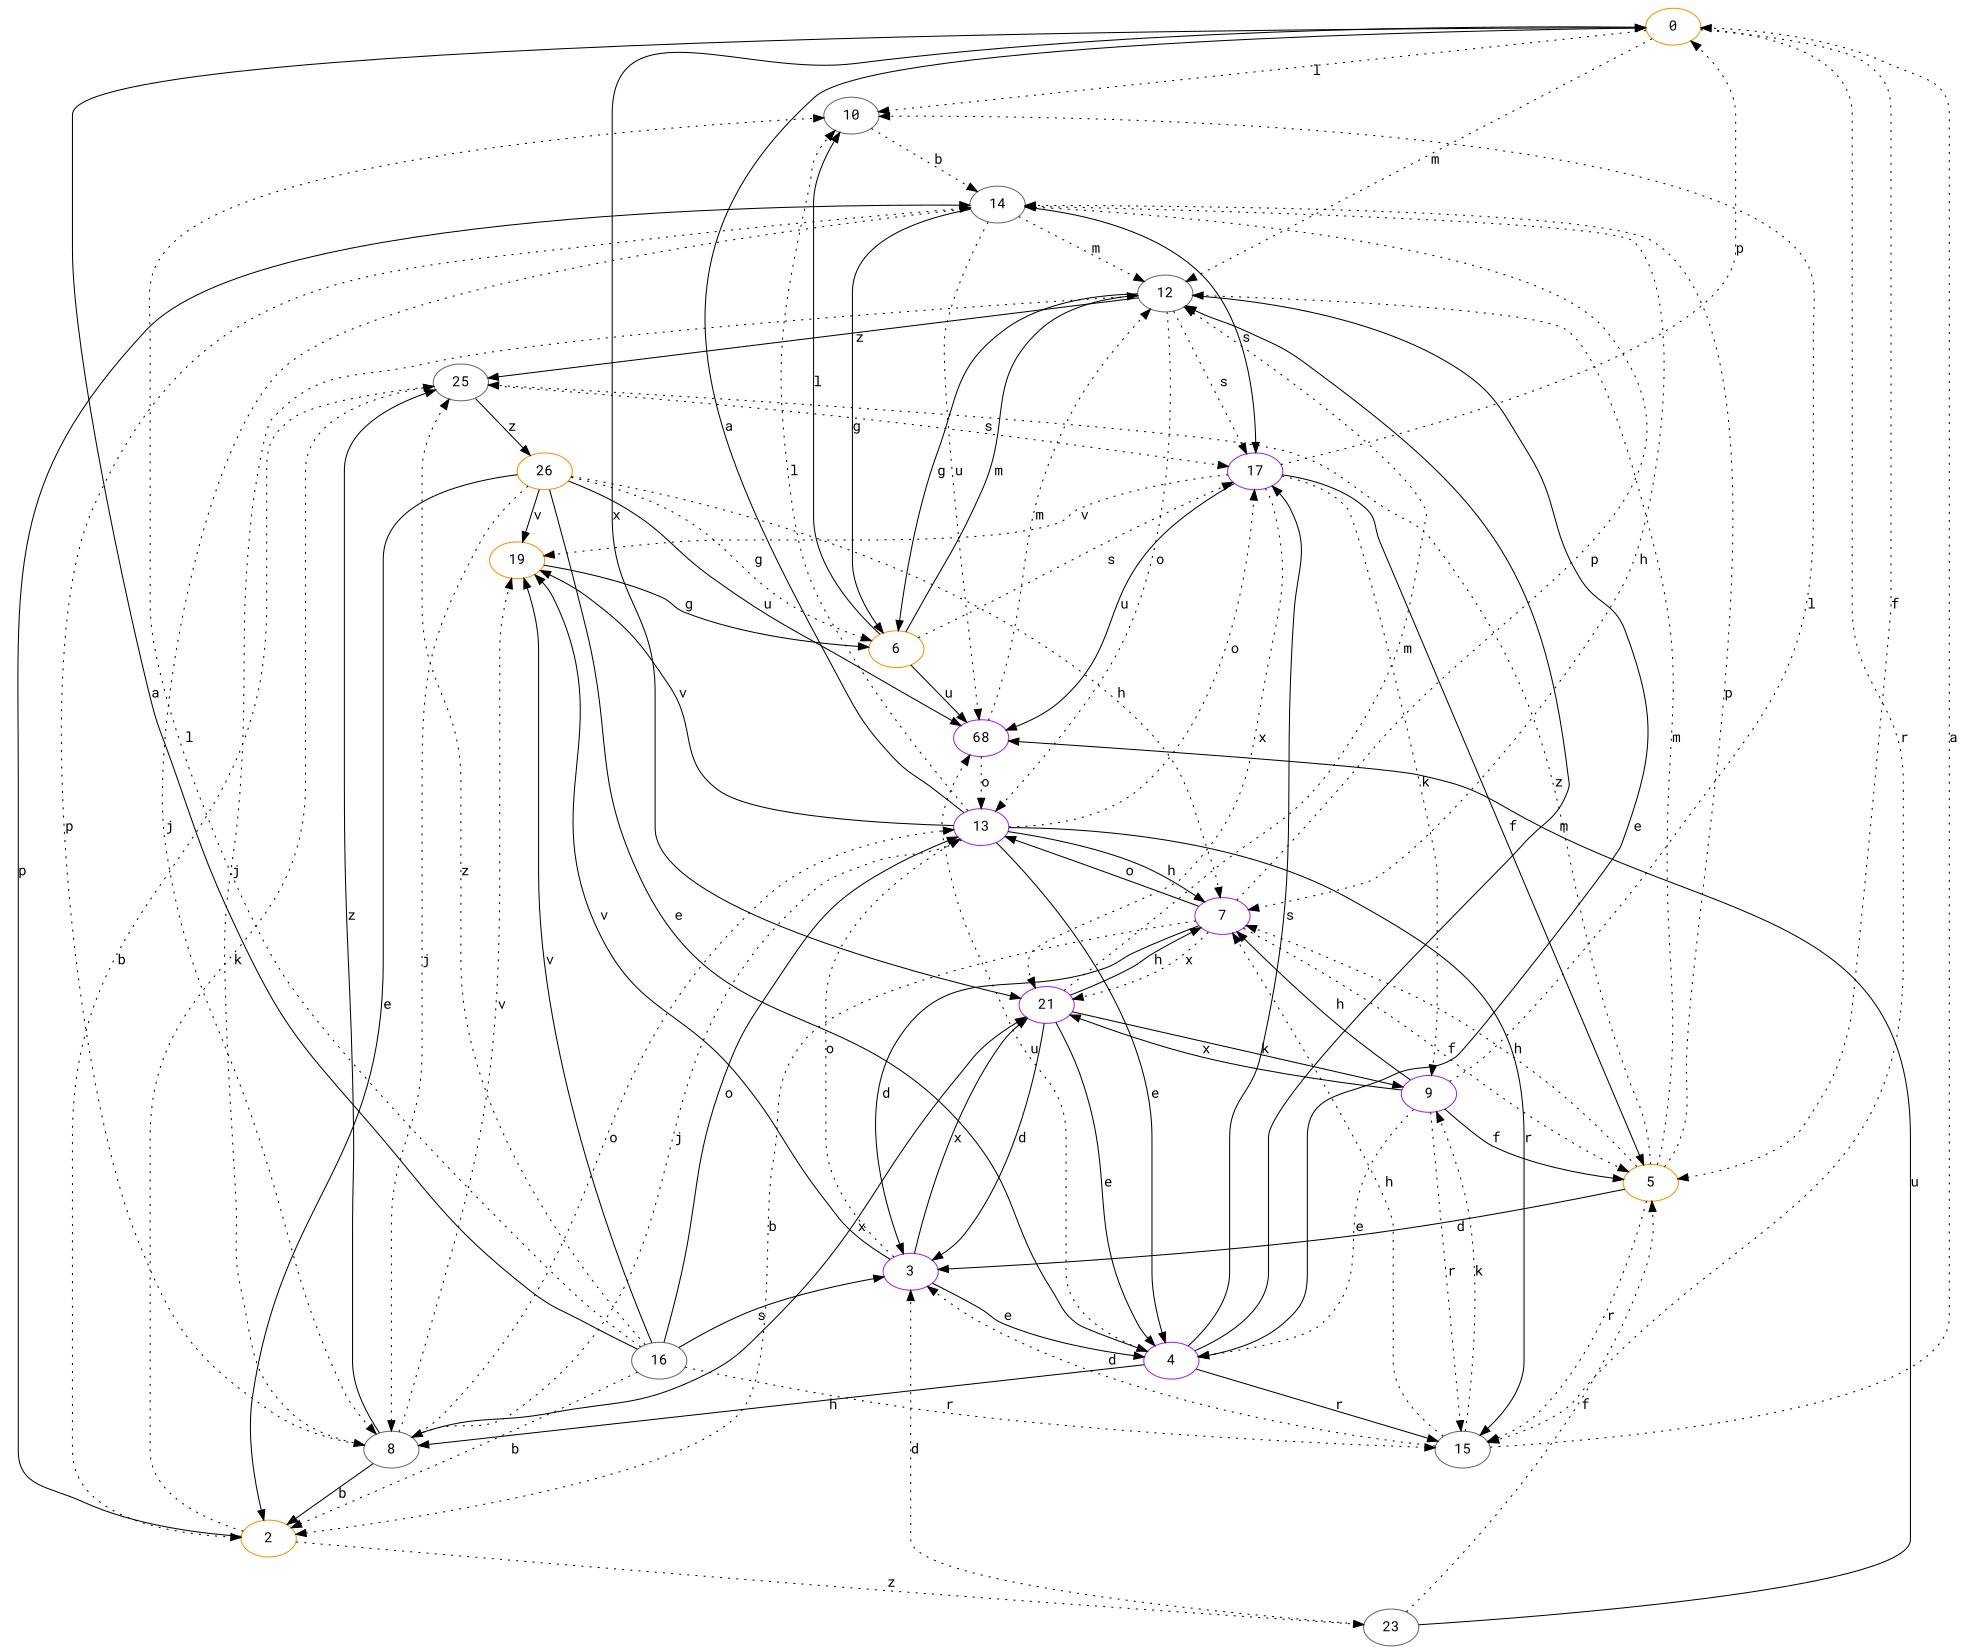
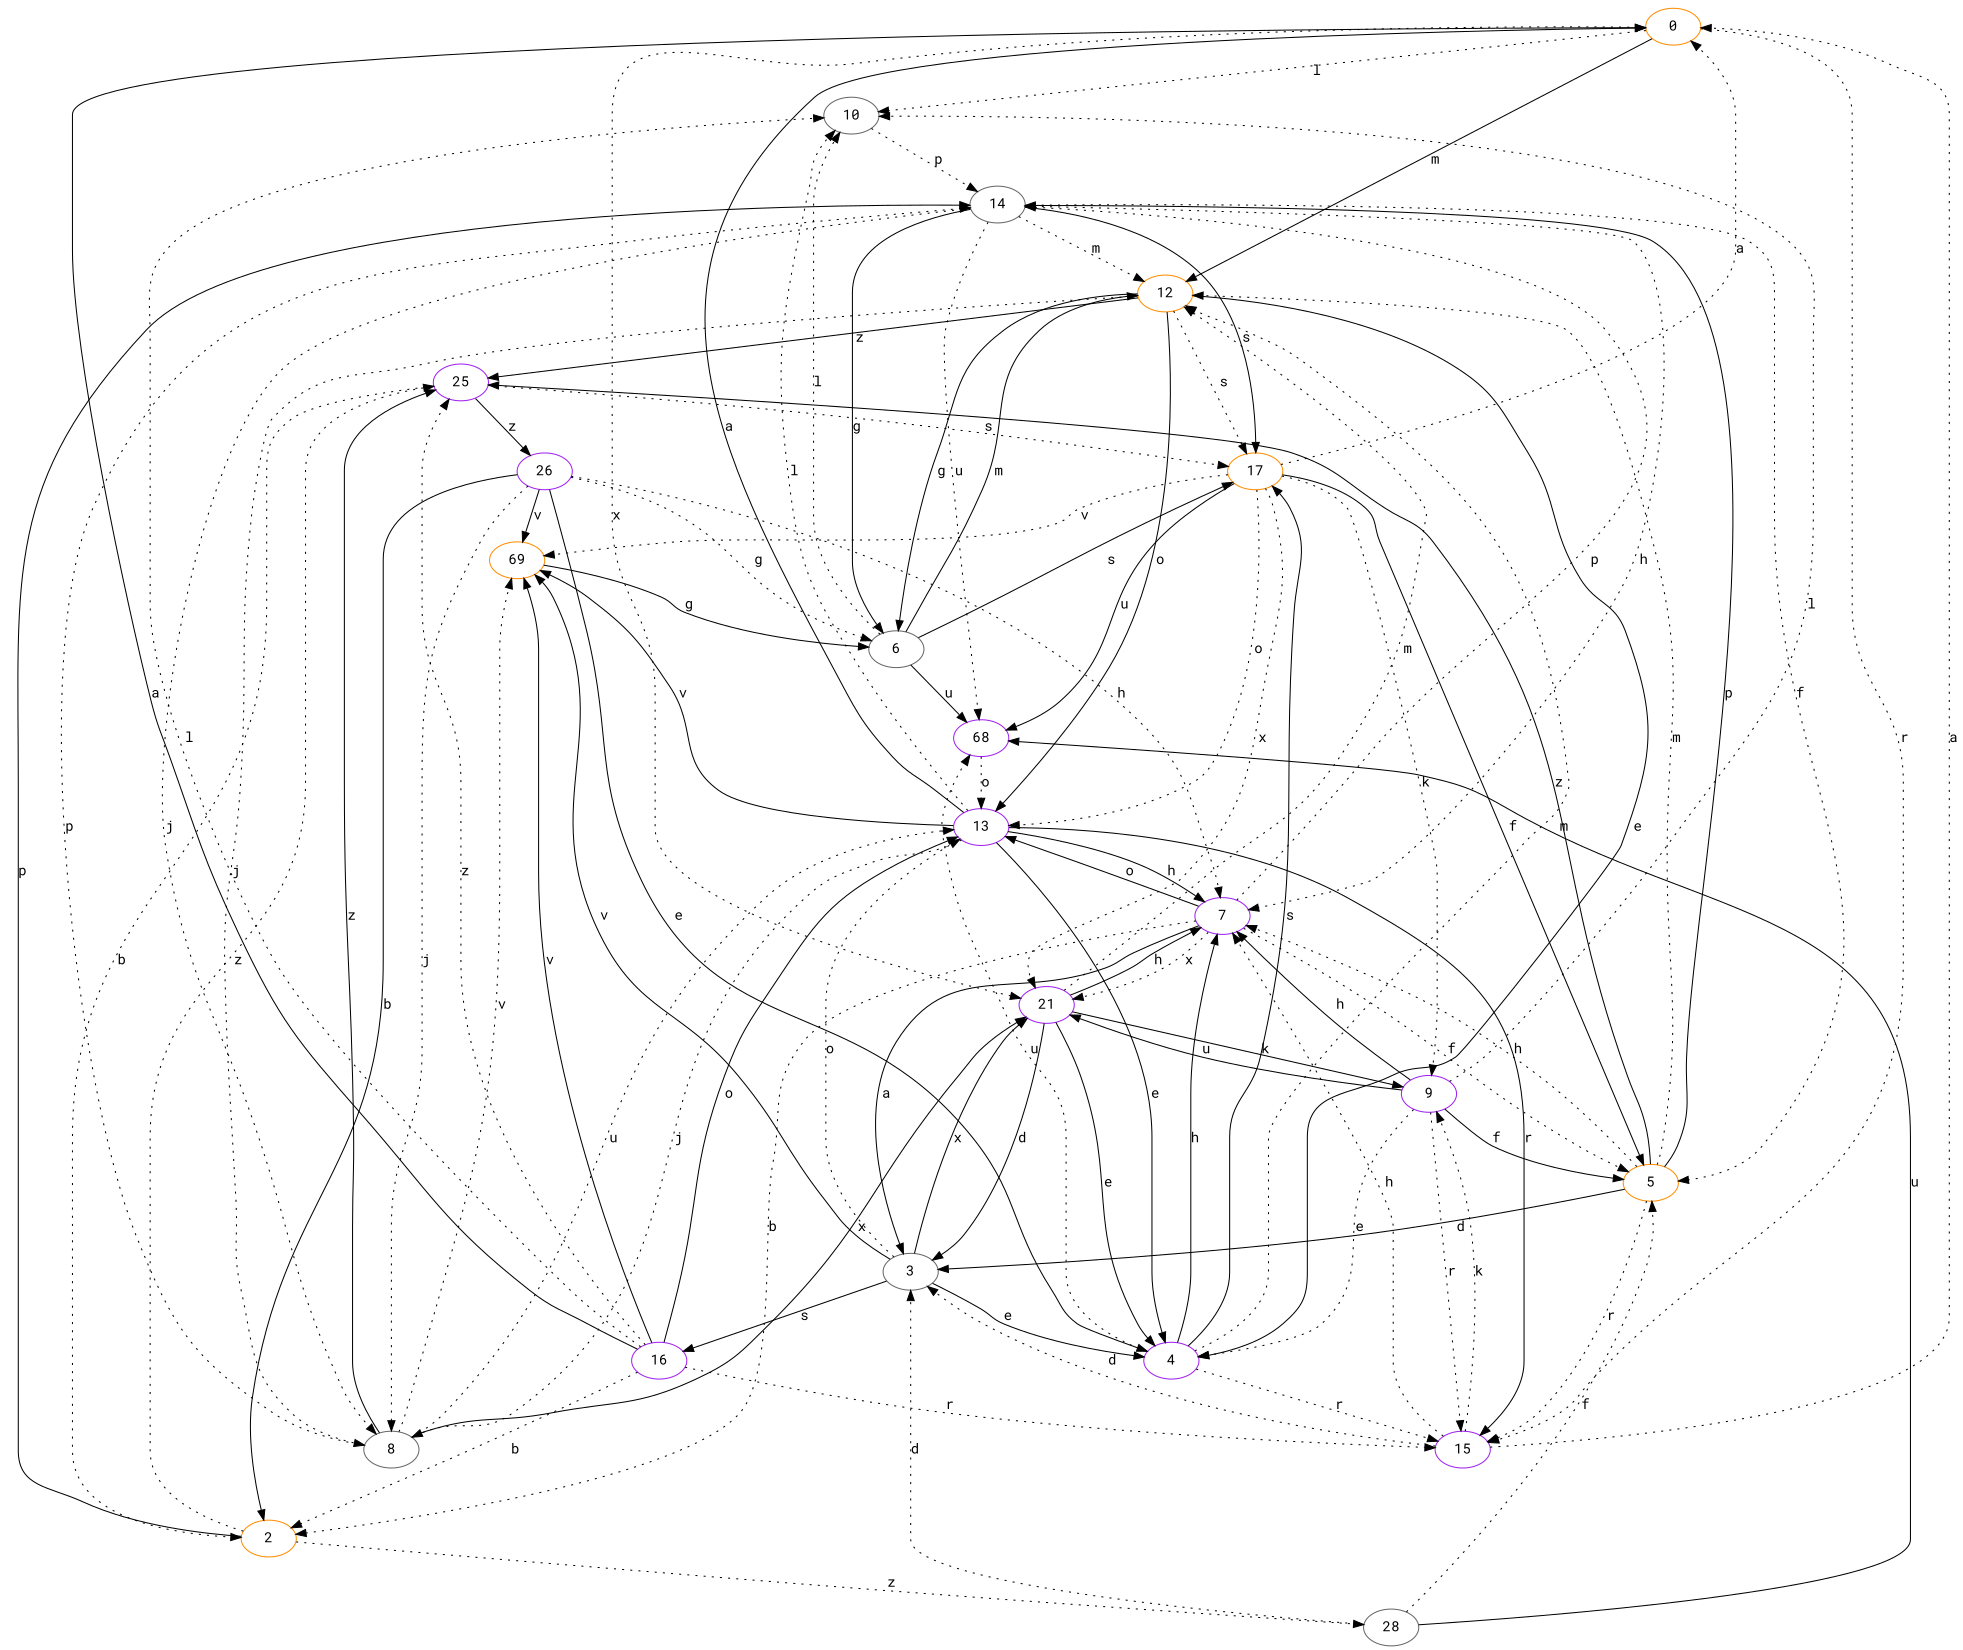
(612, 141) -> (612, 141)
(1424, 158) -> (1424, 158)
(939, 160) -> (939, 160)
(1740, 249) -> (1740, 249)
(1165, 293) -> (1165, 293)
(461, 382) -> (461, 382)
(1724, 388) -> (1724, 388)
(814, 396) -> (814, 396)
(545, 471) -> (545, 471)
(1255, 471) -> (1255, 471)
(1345, 480) -> (1345, 480)
(1036, 506) -> none
(517, 560) -> (517, 560)
(1070, 561) -> (1070, 561)
(1891, 576) -> (1774, 380)
(1146, 579) -> (1146, 579)
(755, 607) -> none
(896, 649) -> (896, 649)
(1195, 719) -> (1228, 730)
(1552, 817) -> (1552, 817)
(239, 960) -> (239, 960)
(388, 1005) -> (388, 1005)
(1207, 1049) -> (1207, 1049)
(887, 1094) -> (887, 1094)
(614, 1138) -> (614, 1138)
(911, 1272) -> (911, 1272)
(773, 1303) -> (790, 1315)
(659, 1361) -> (659, 1361)
(1312, 1404) -> (1312, 1404)
(786, 1405) -> (1191, 1143)
(1463, 1450) -> (1463, 1450)
(334, 1491) -> none
(1391, 1627) -> (1391, 1627)
